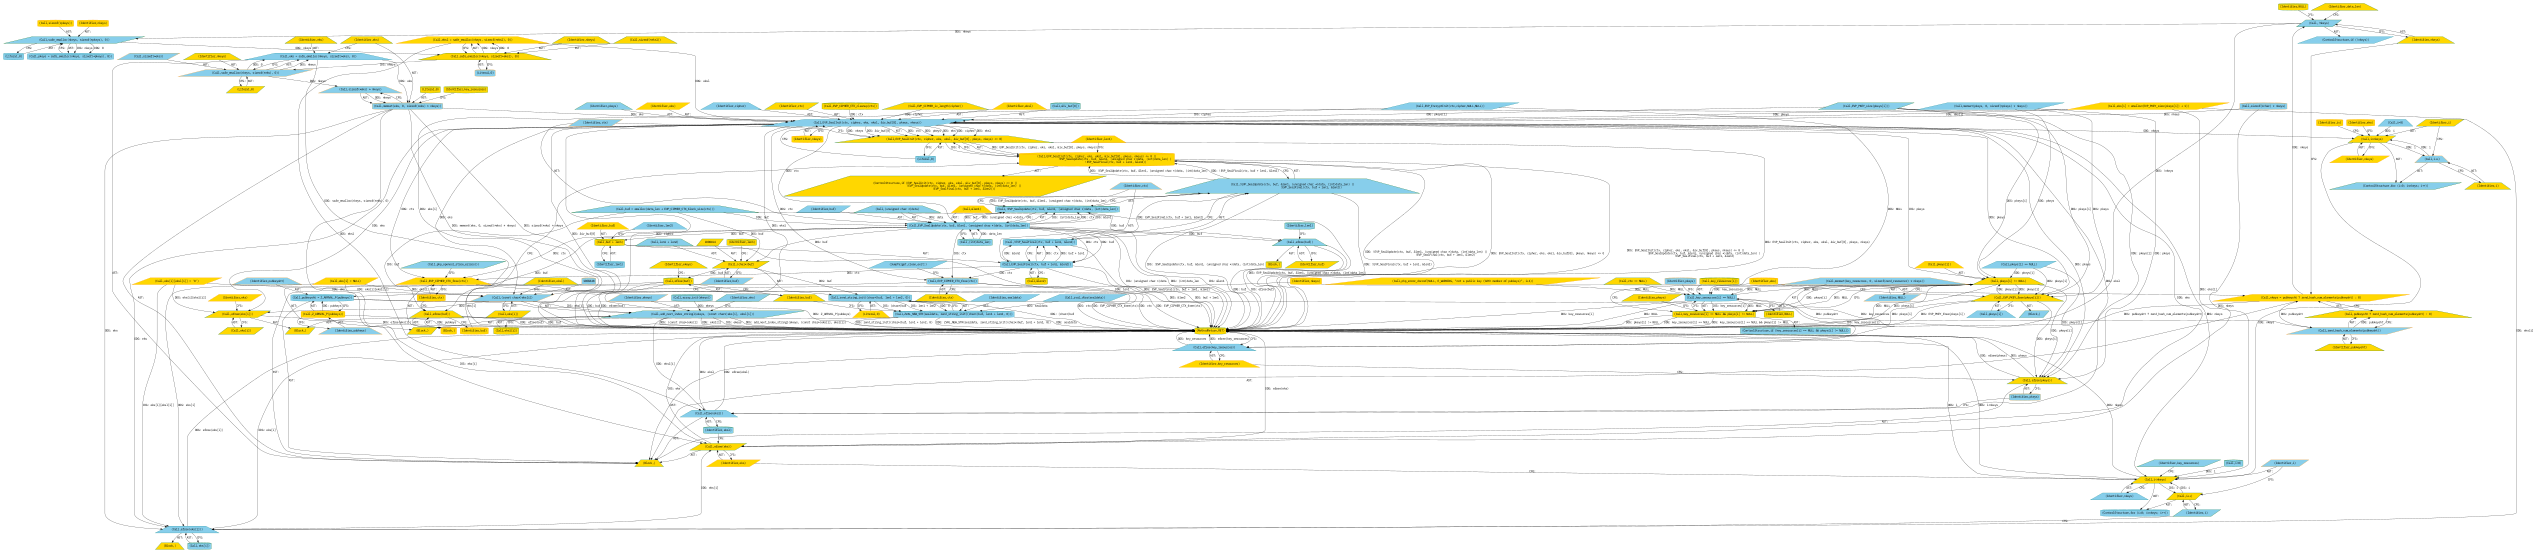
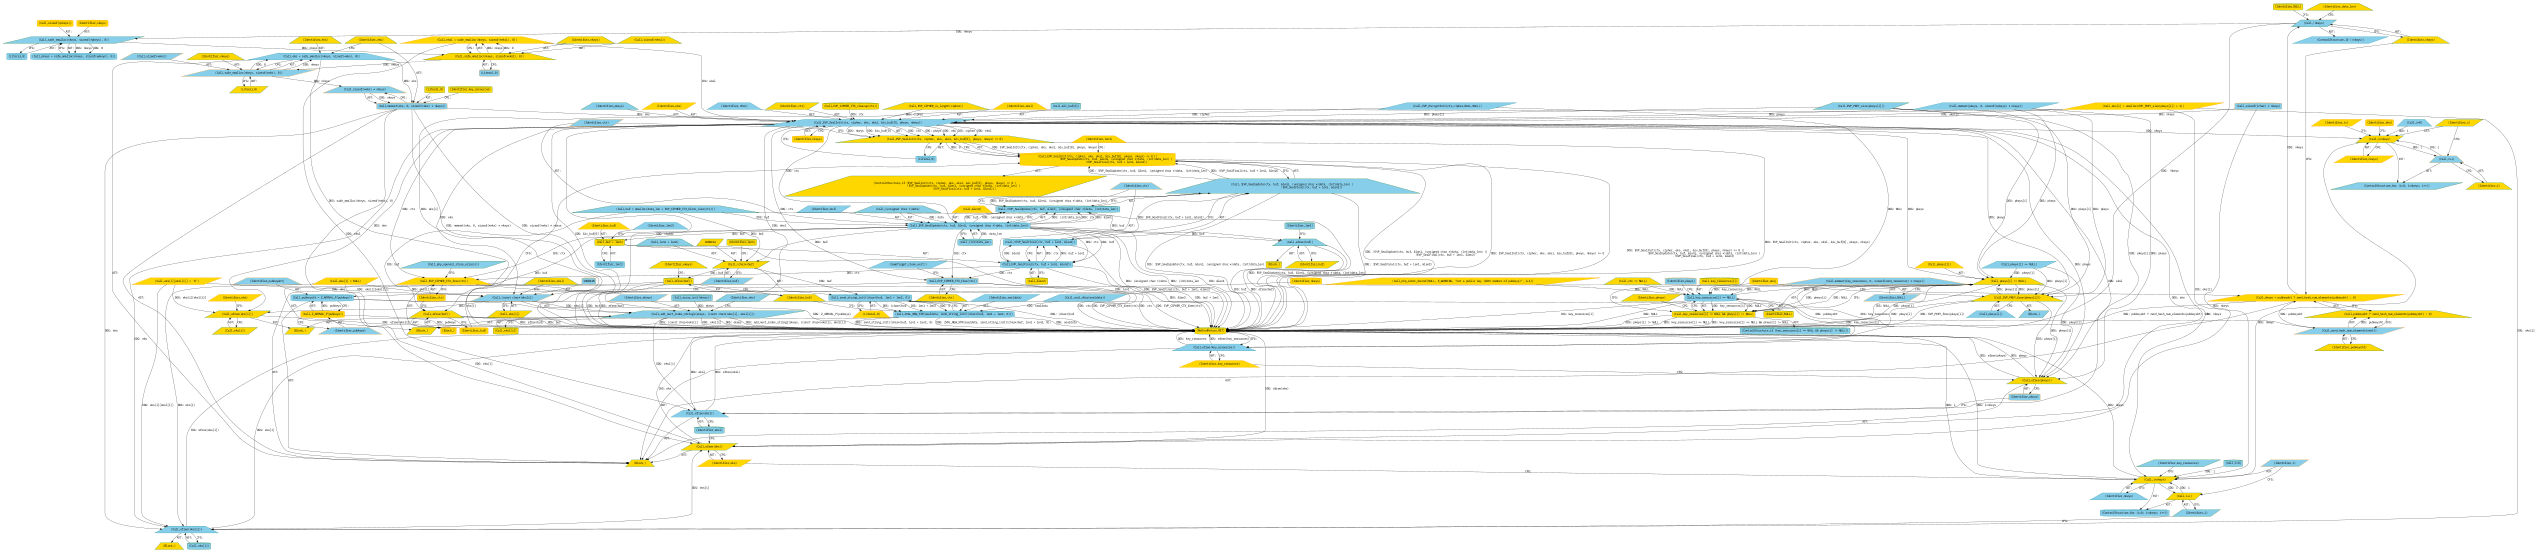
(731, 106) -> (734, 106)
(2330, 123) -> (2337, 123)
(2350, 331) -> (2349, 331)
